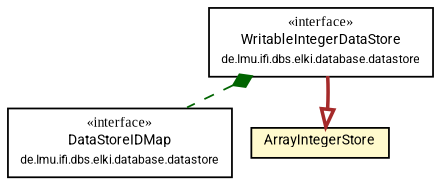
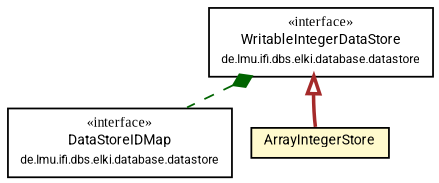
(328, 92) -> (314, 110)
